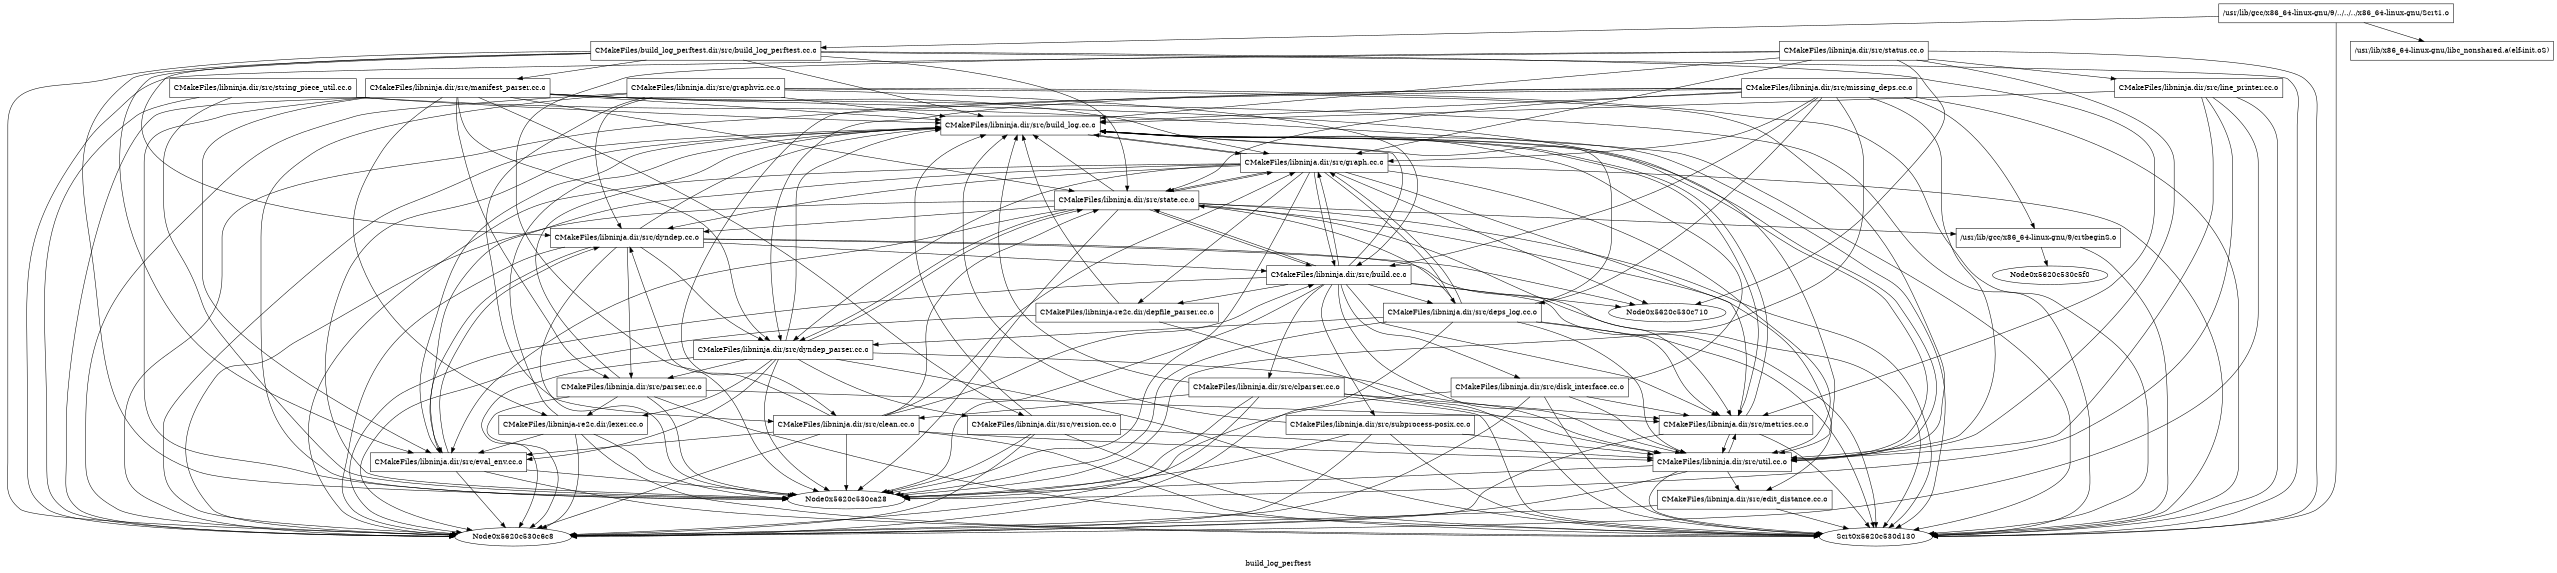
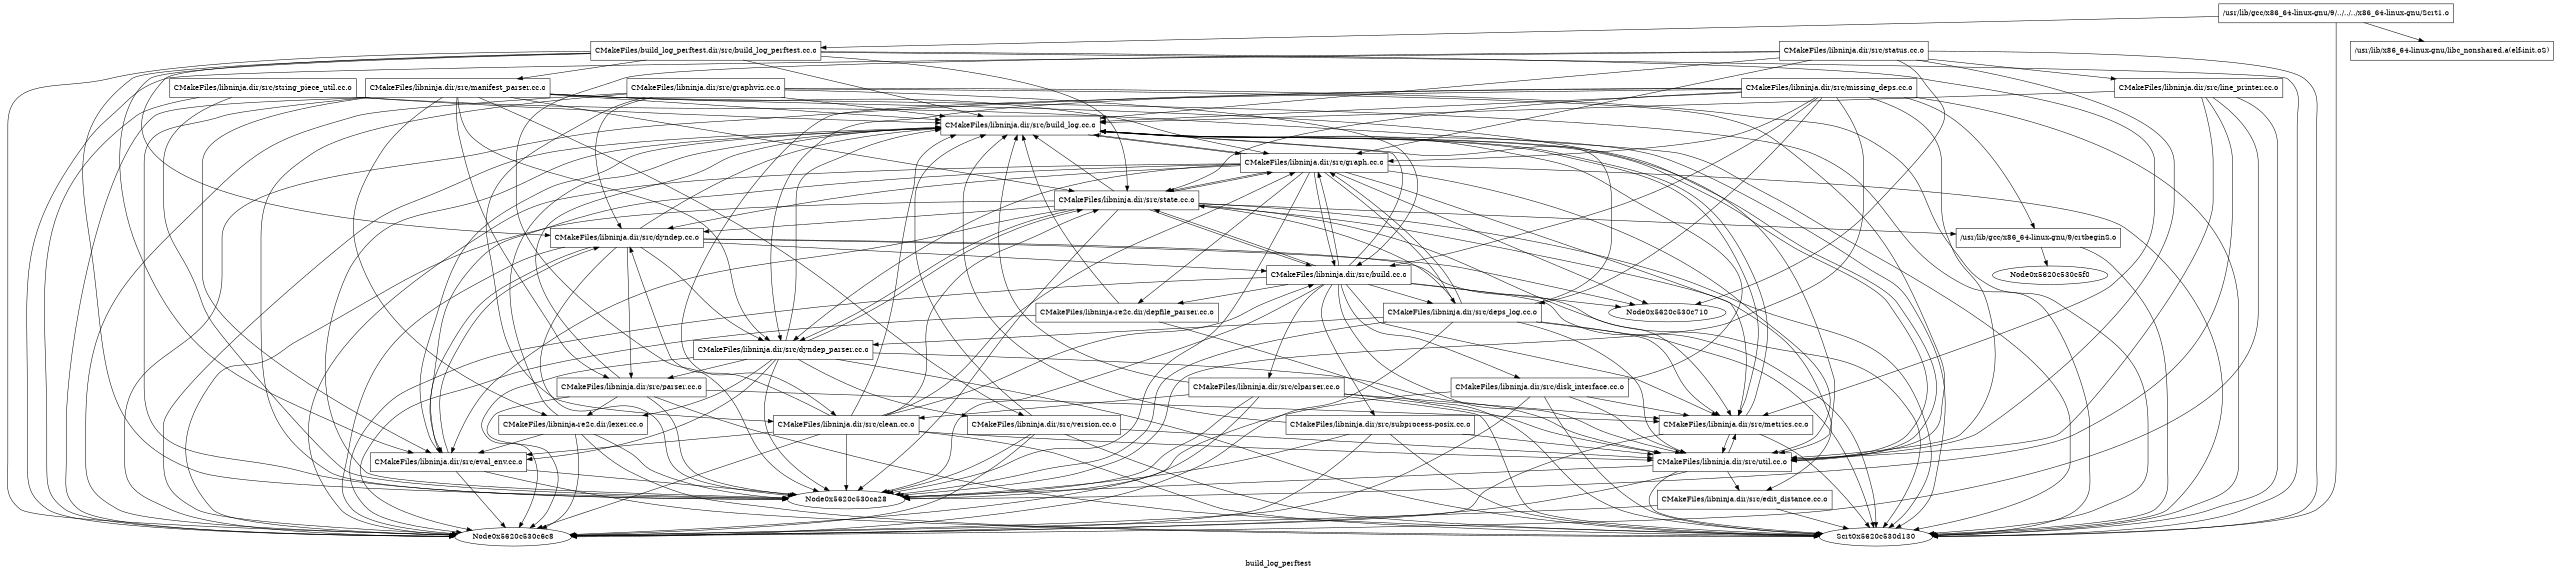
none -> (898, 271)
